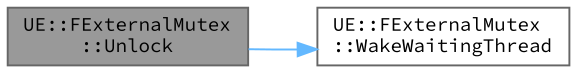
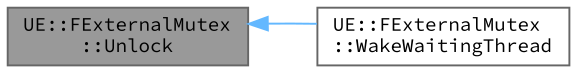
(273, 49) -> (293, 24)
